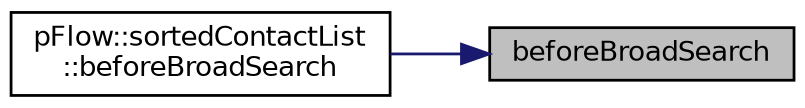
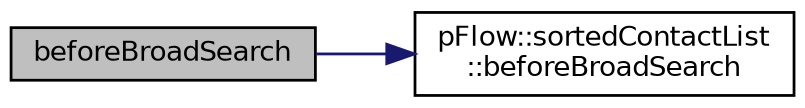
(426, 54) -> (352, 54)
